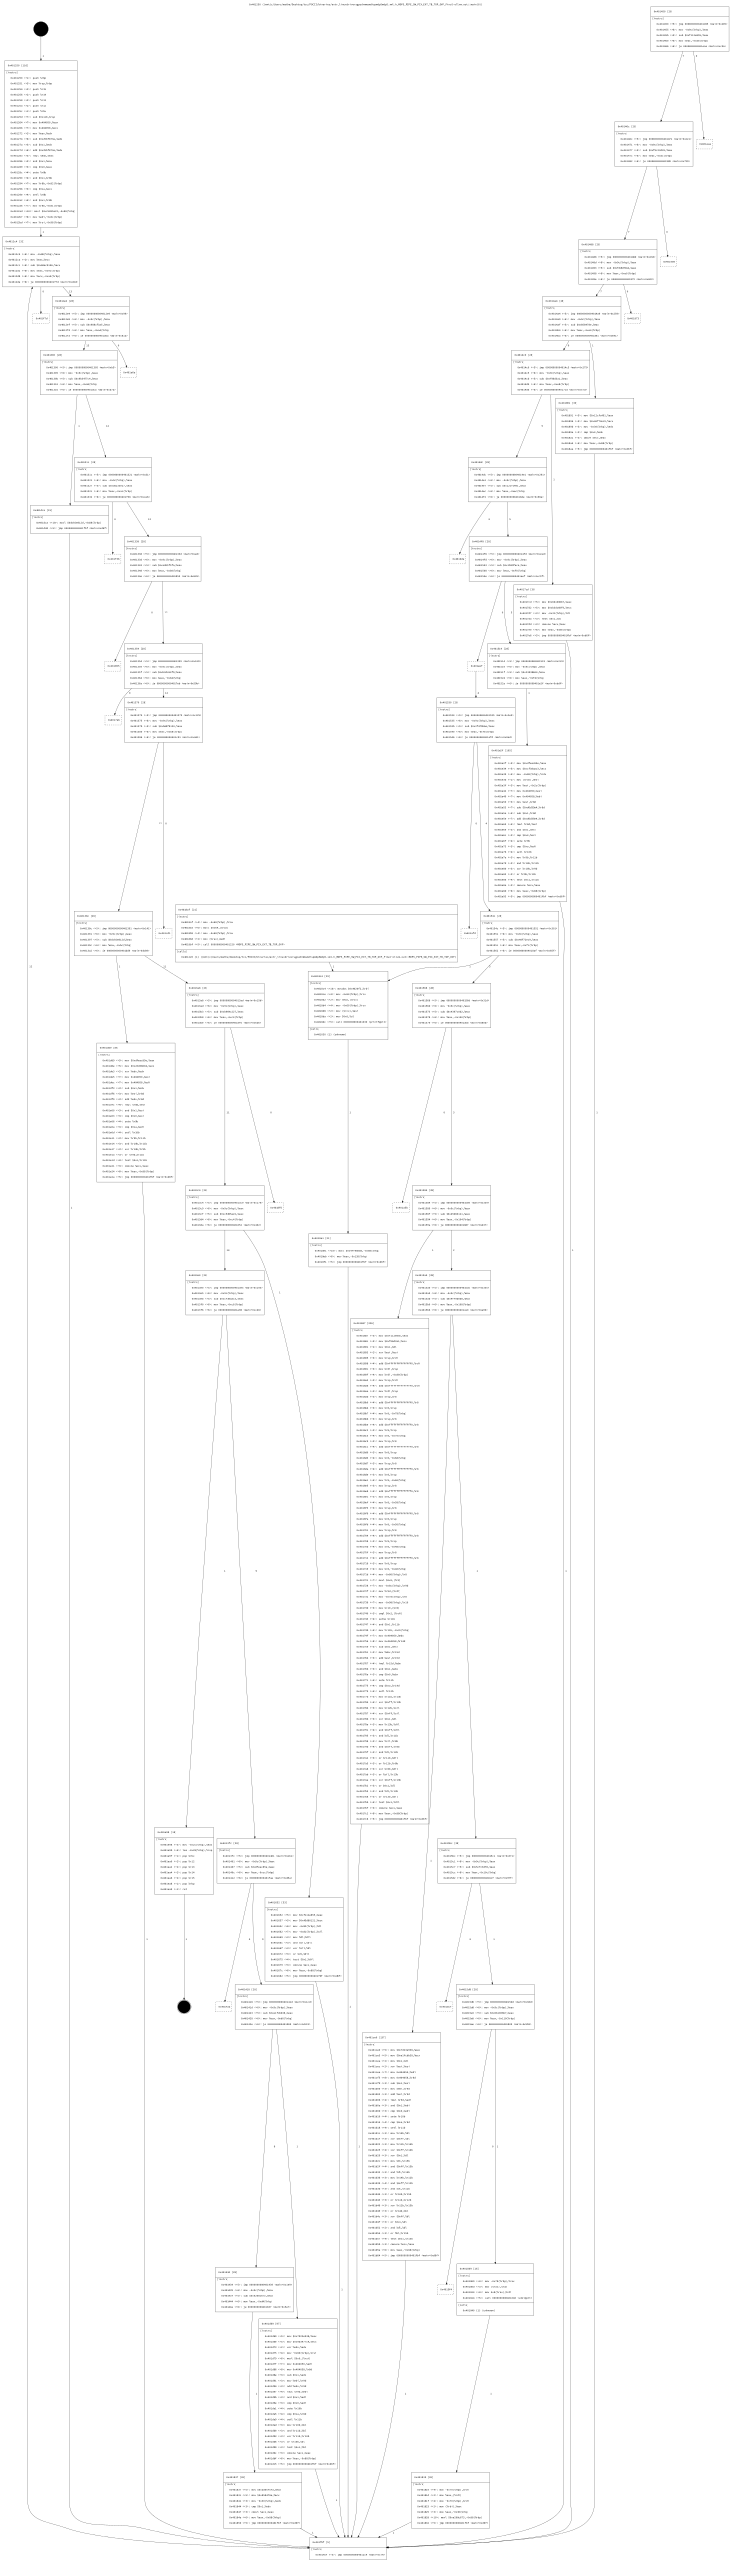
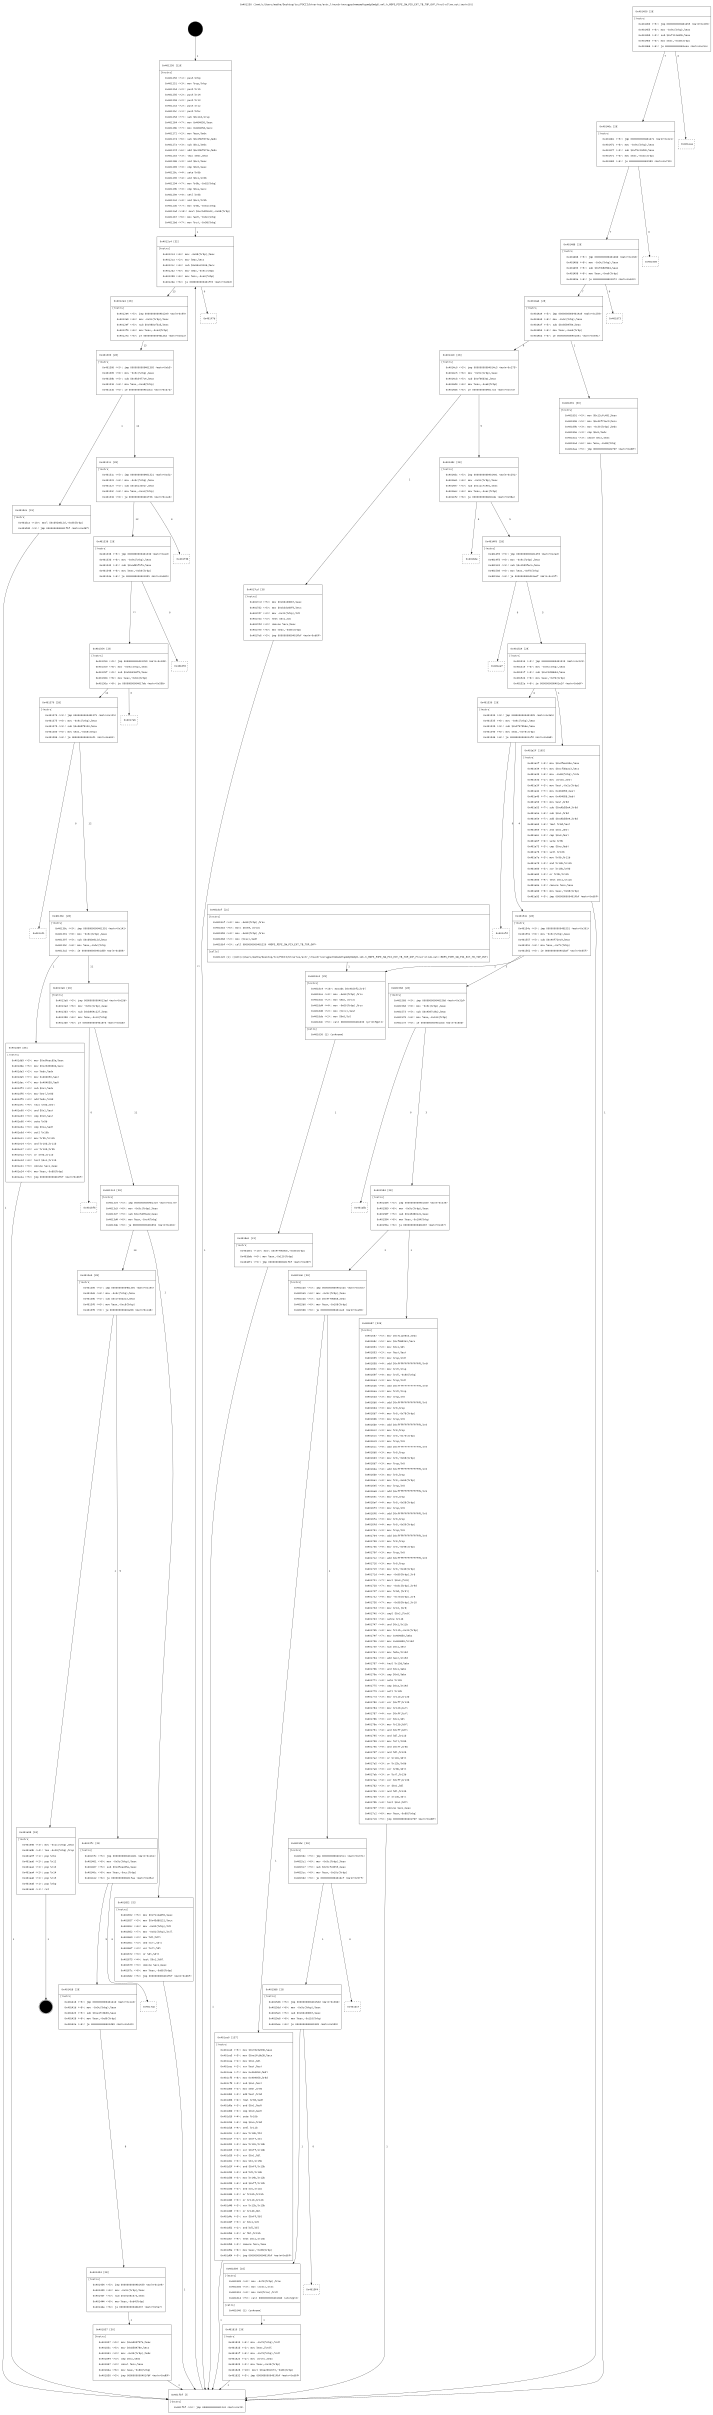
(129, 372) -> none
(476, 684) -> (532, 692)
(298, 2394) -> none
